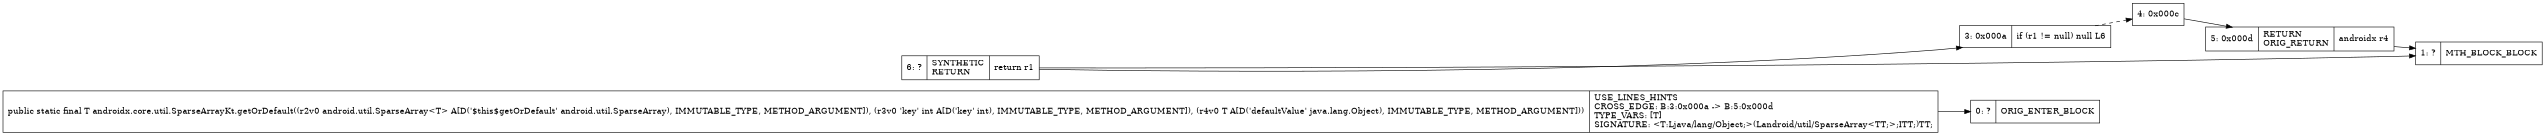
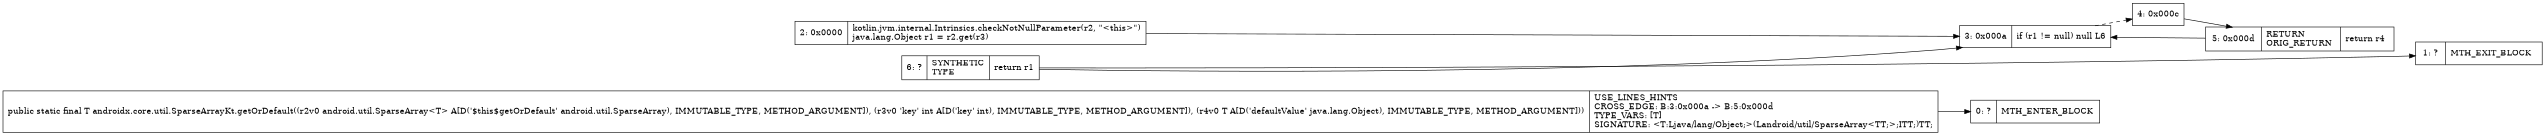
none -> (971, 33)
(2364, 39) -> (2366, 39)
(2402, 47) -> (2161, 38)
(2492, 53) -> (2491, 53)
(951, 72) -> (944, 72)
(2048, 111) -> (2048, 111)
